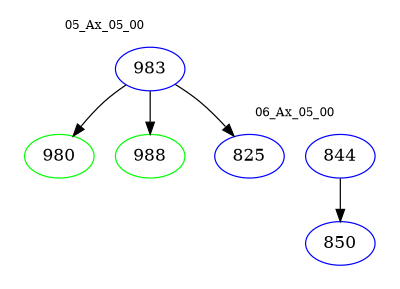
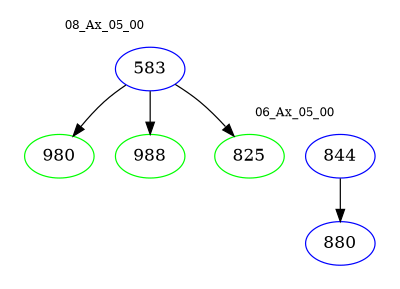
(105, 26) -> (105, 26)
(150, 69) -> (150, 69)
(249, 156) -> (249, 156)
(340, 243) -> (340, 243)
